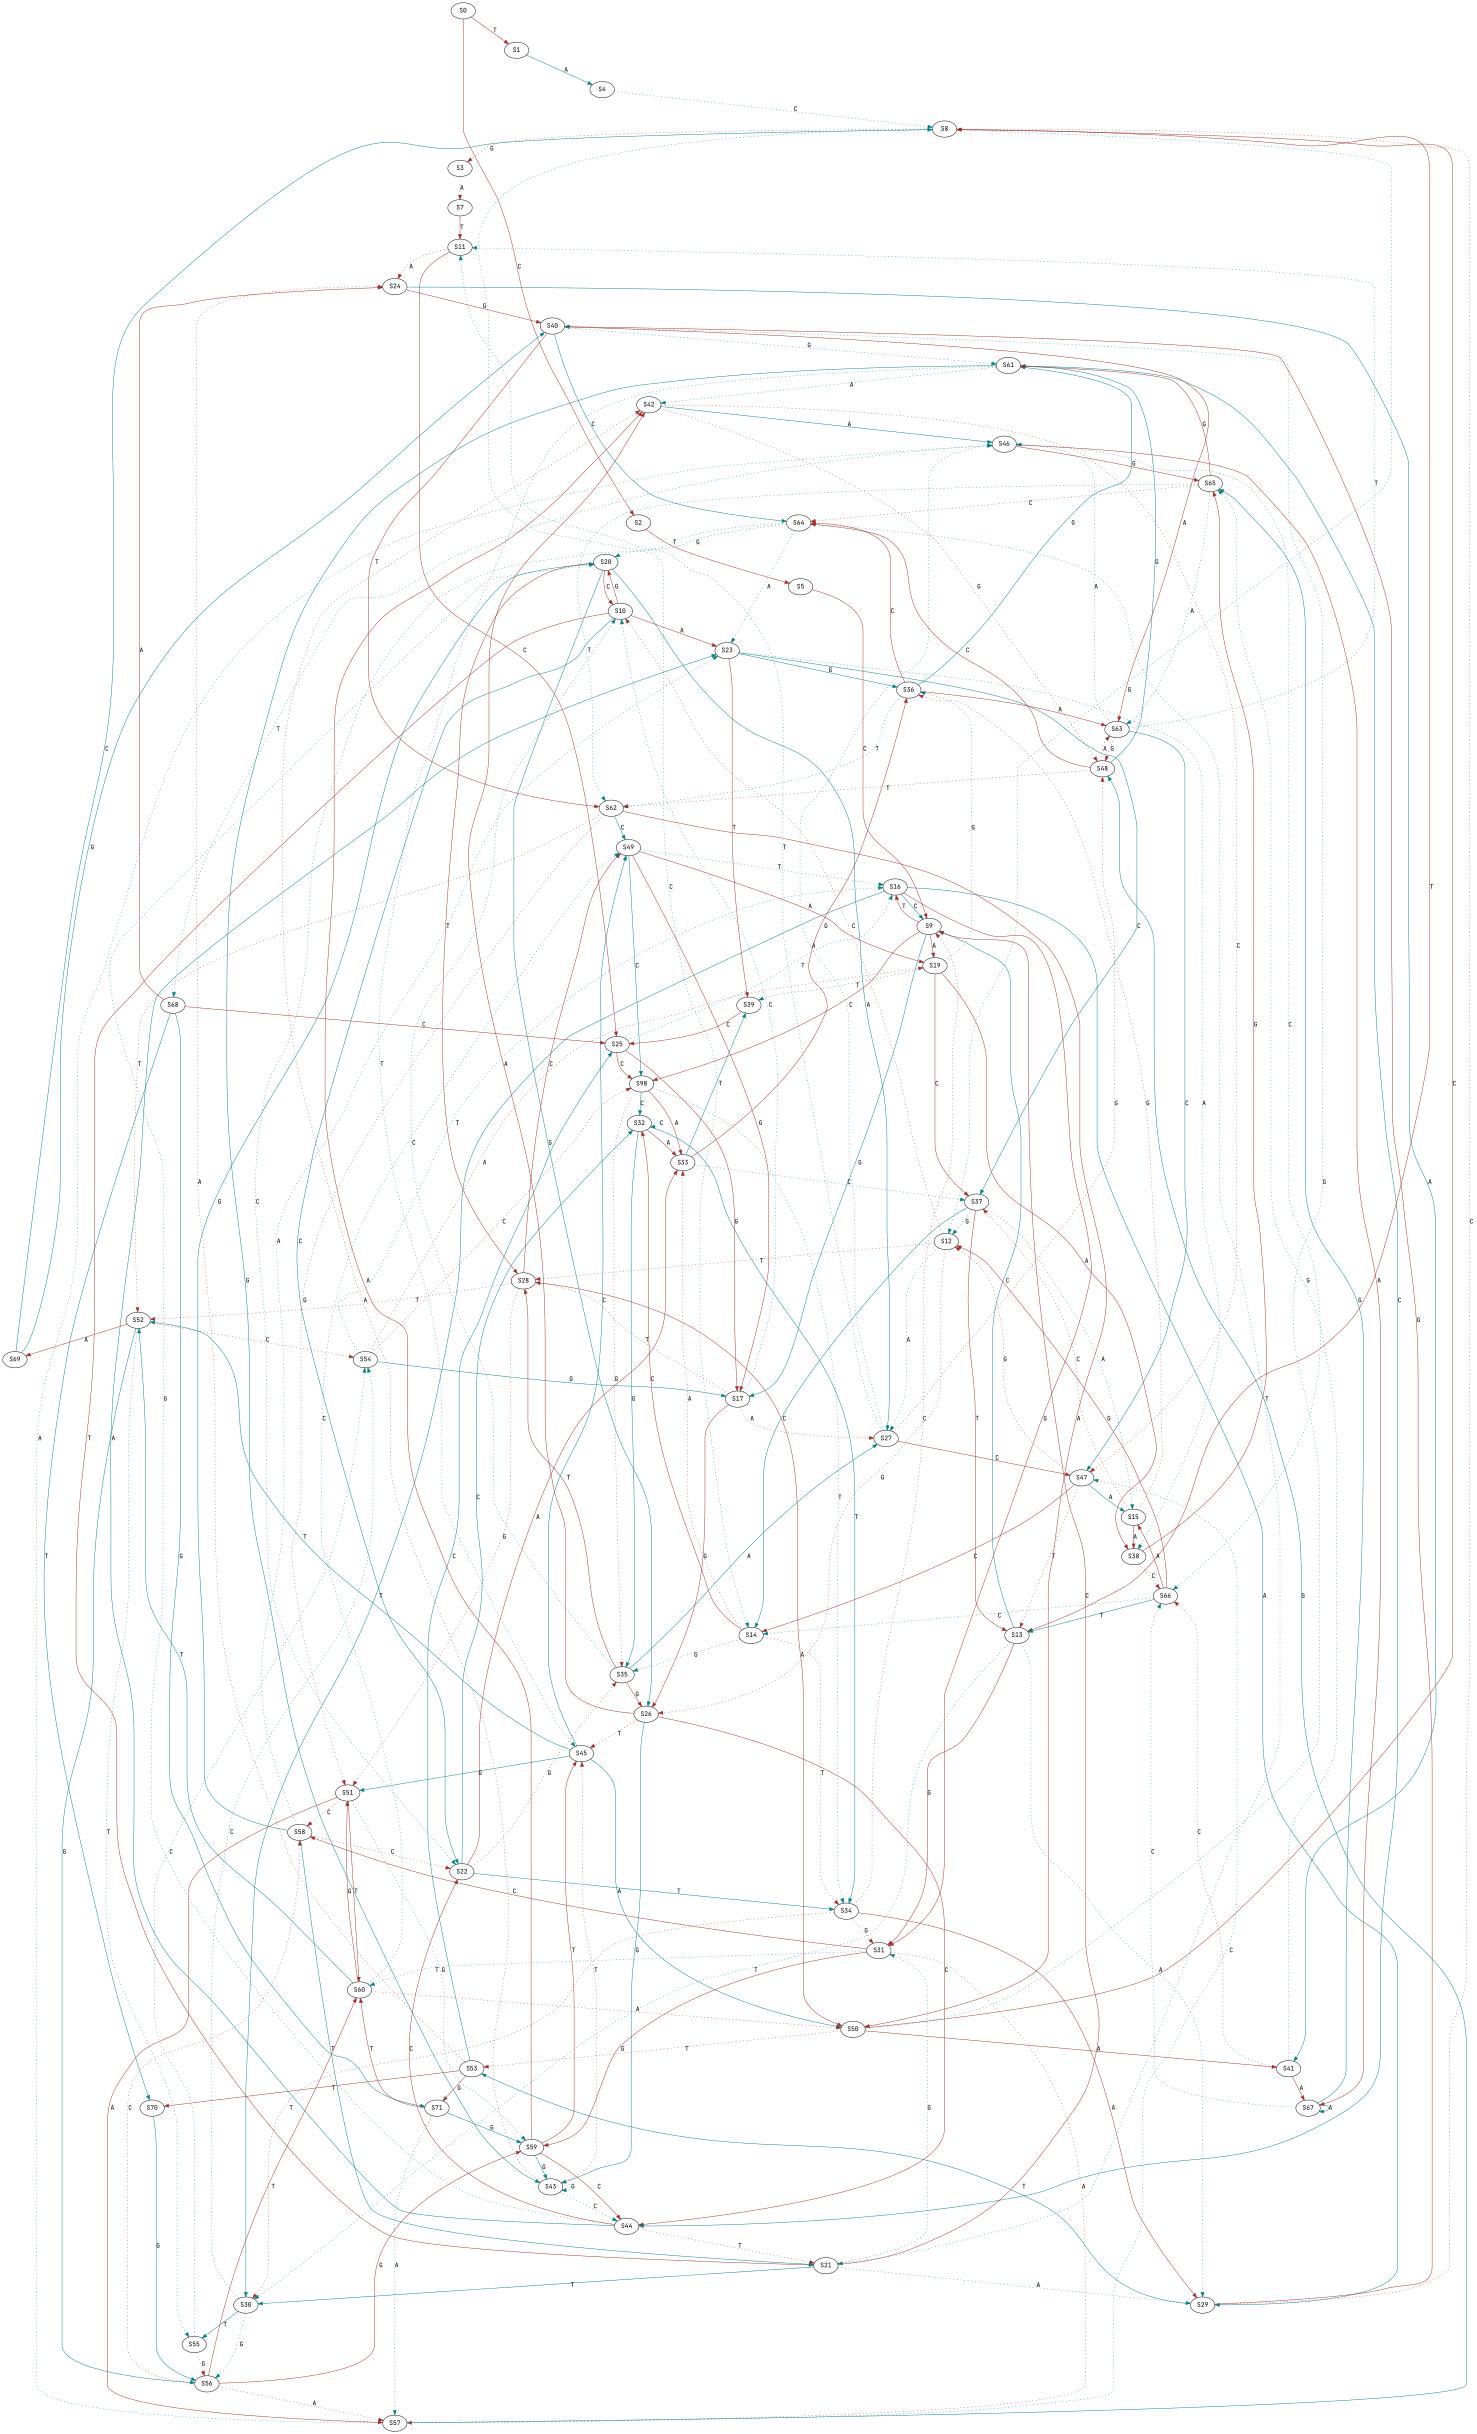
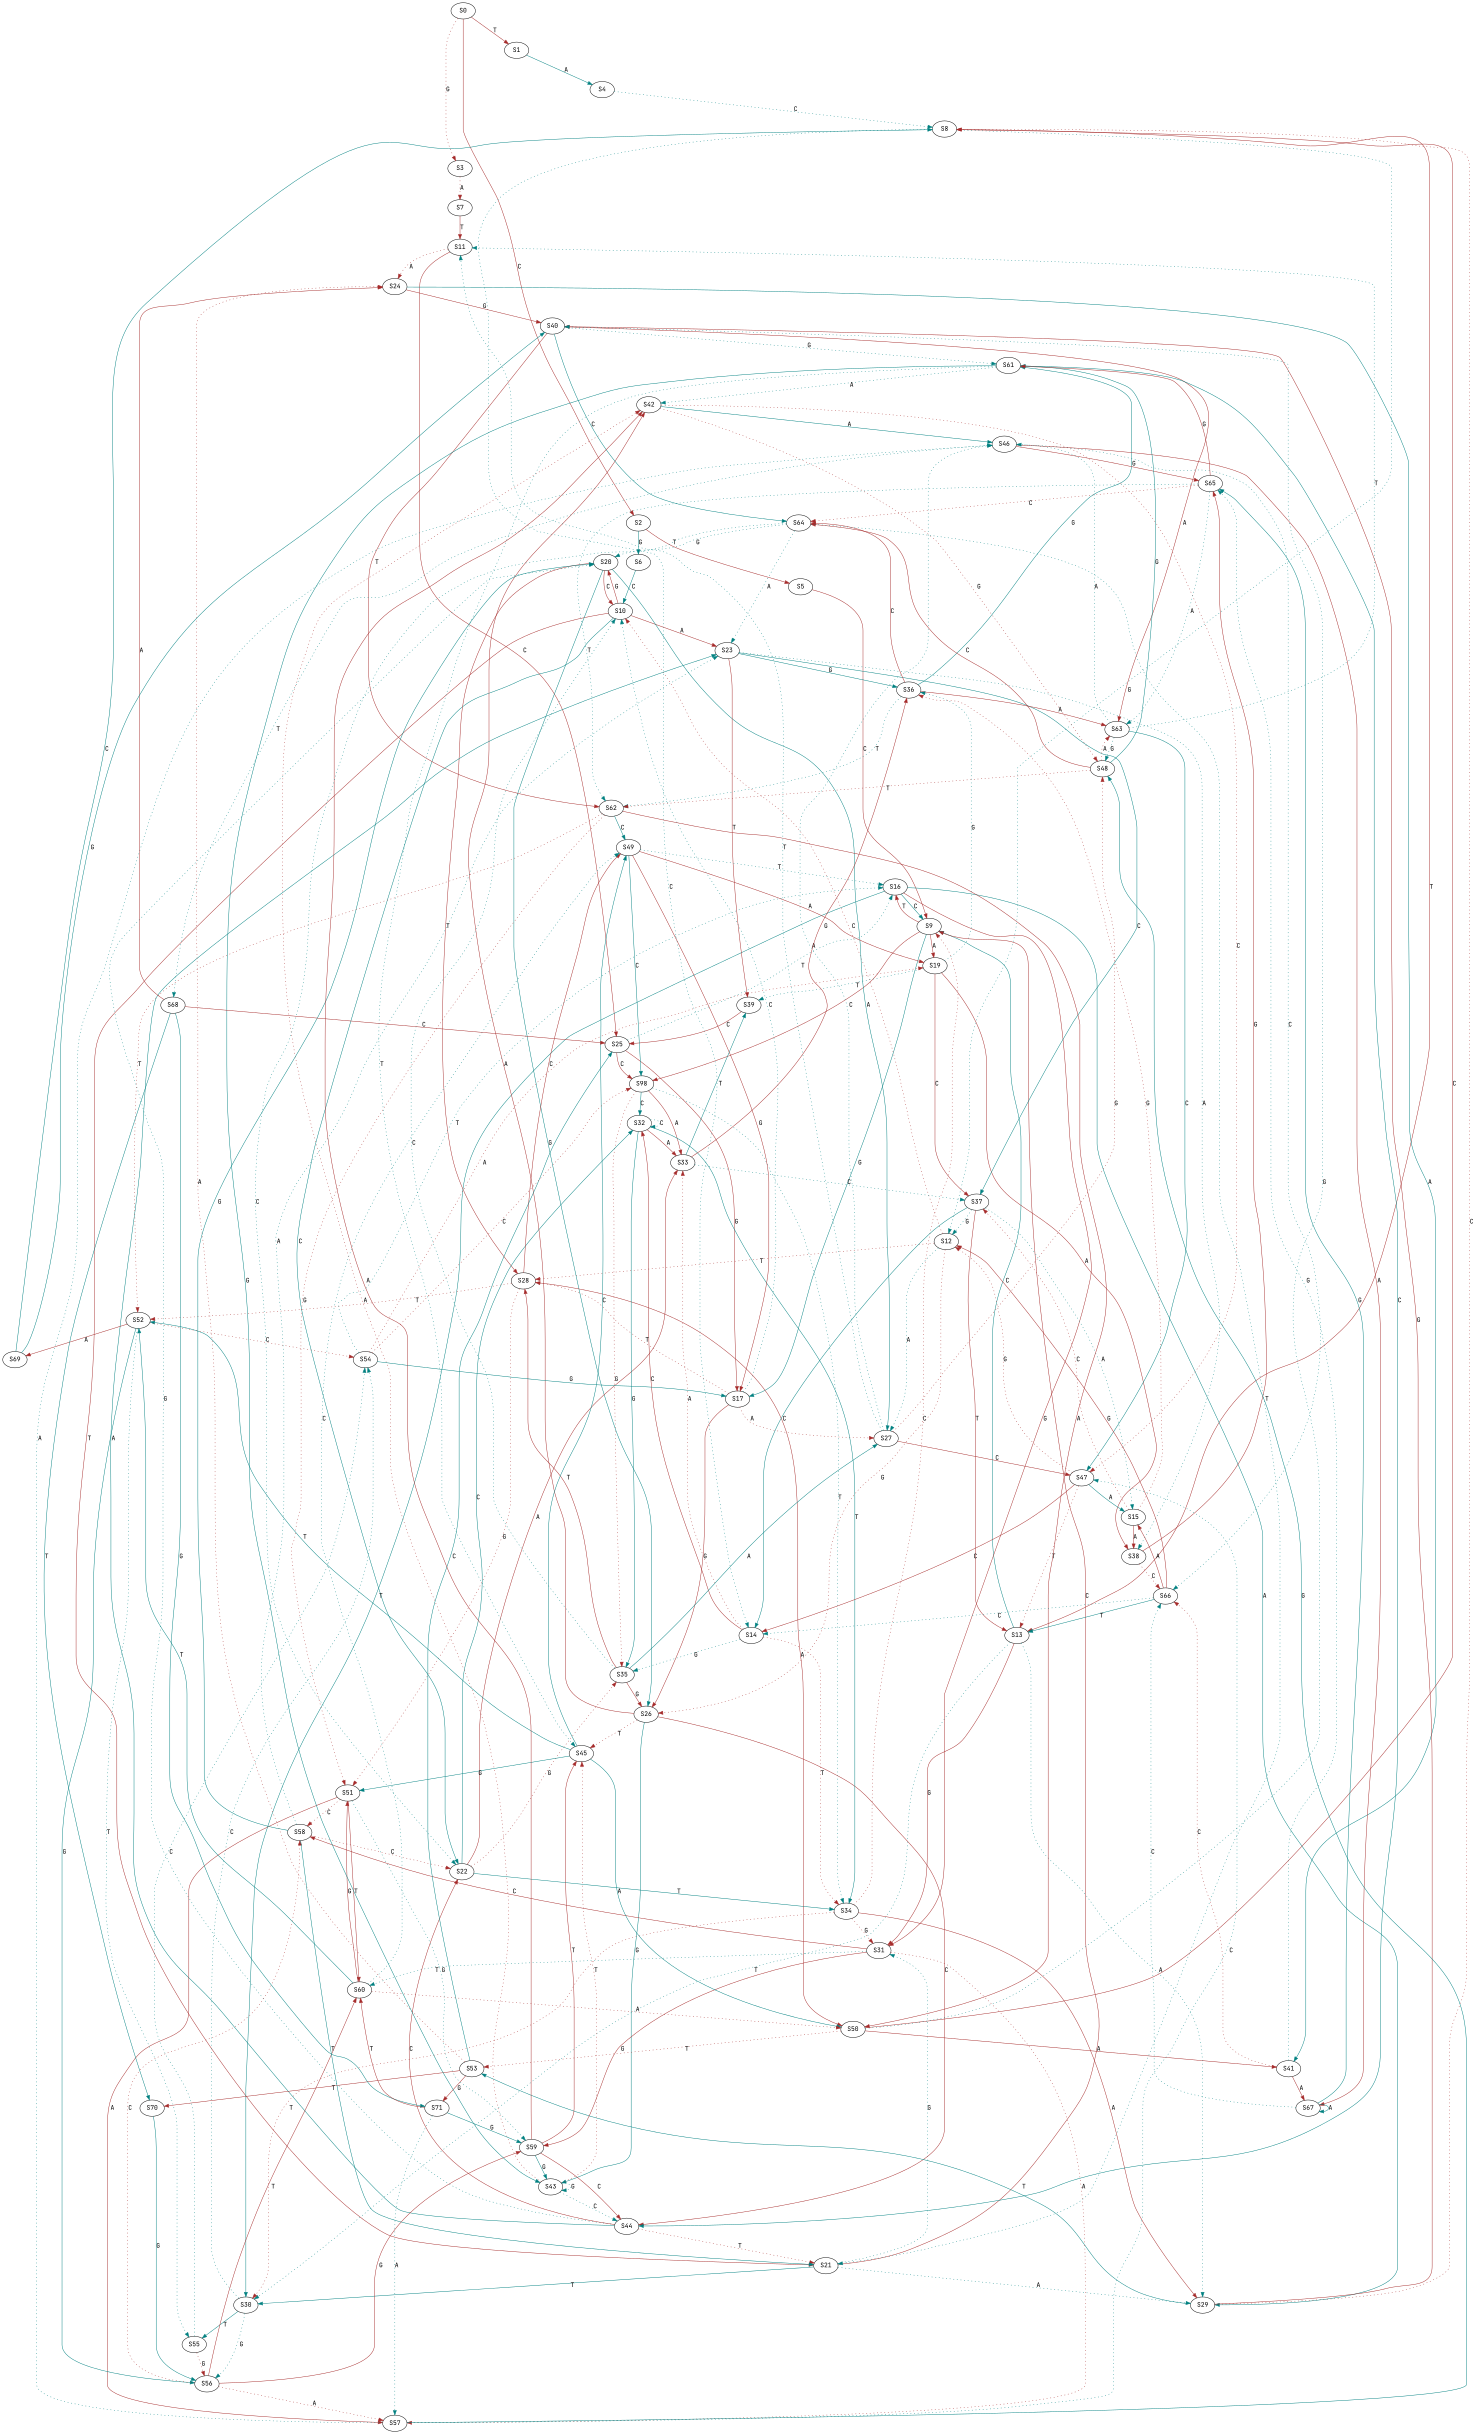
(699, 132) -> (446, 87)
none -> (638, 562)
(1111, 747) -> (1111, 747)
